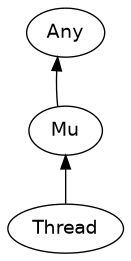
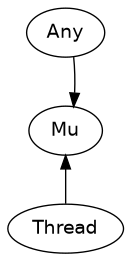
(57, 89) -> (75, 75)
